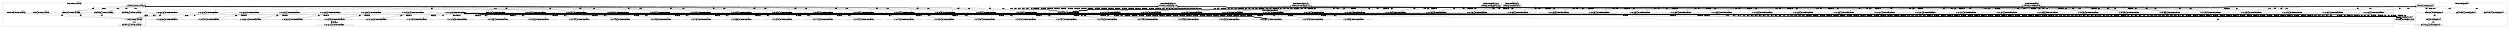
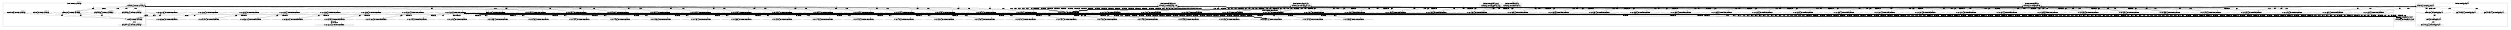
none -> (682, 15)
(1584, 18) -> (1576, 14)
